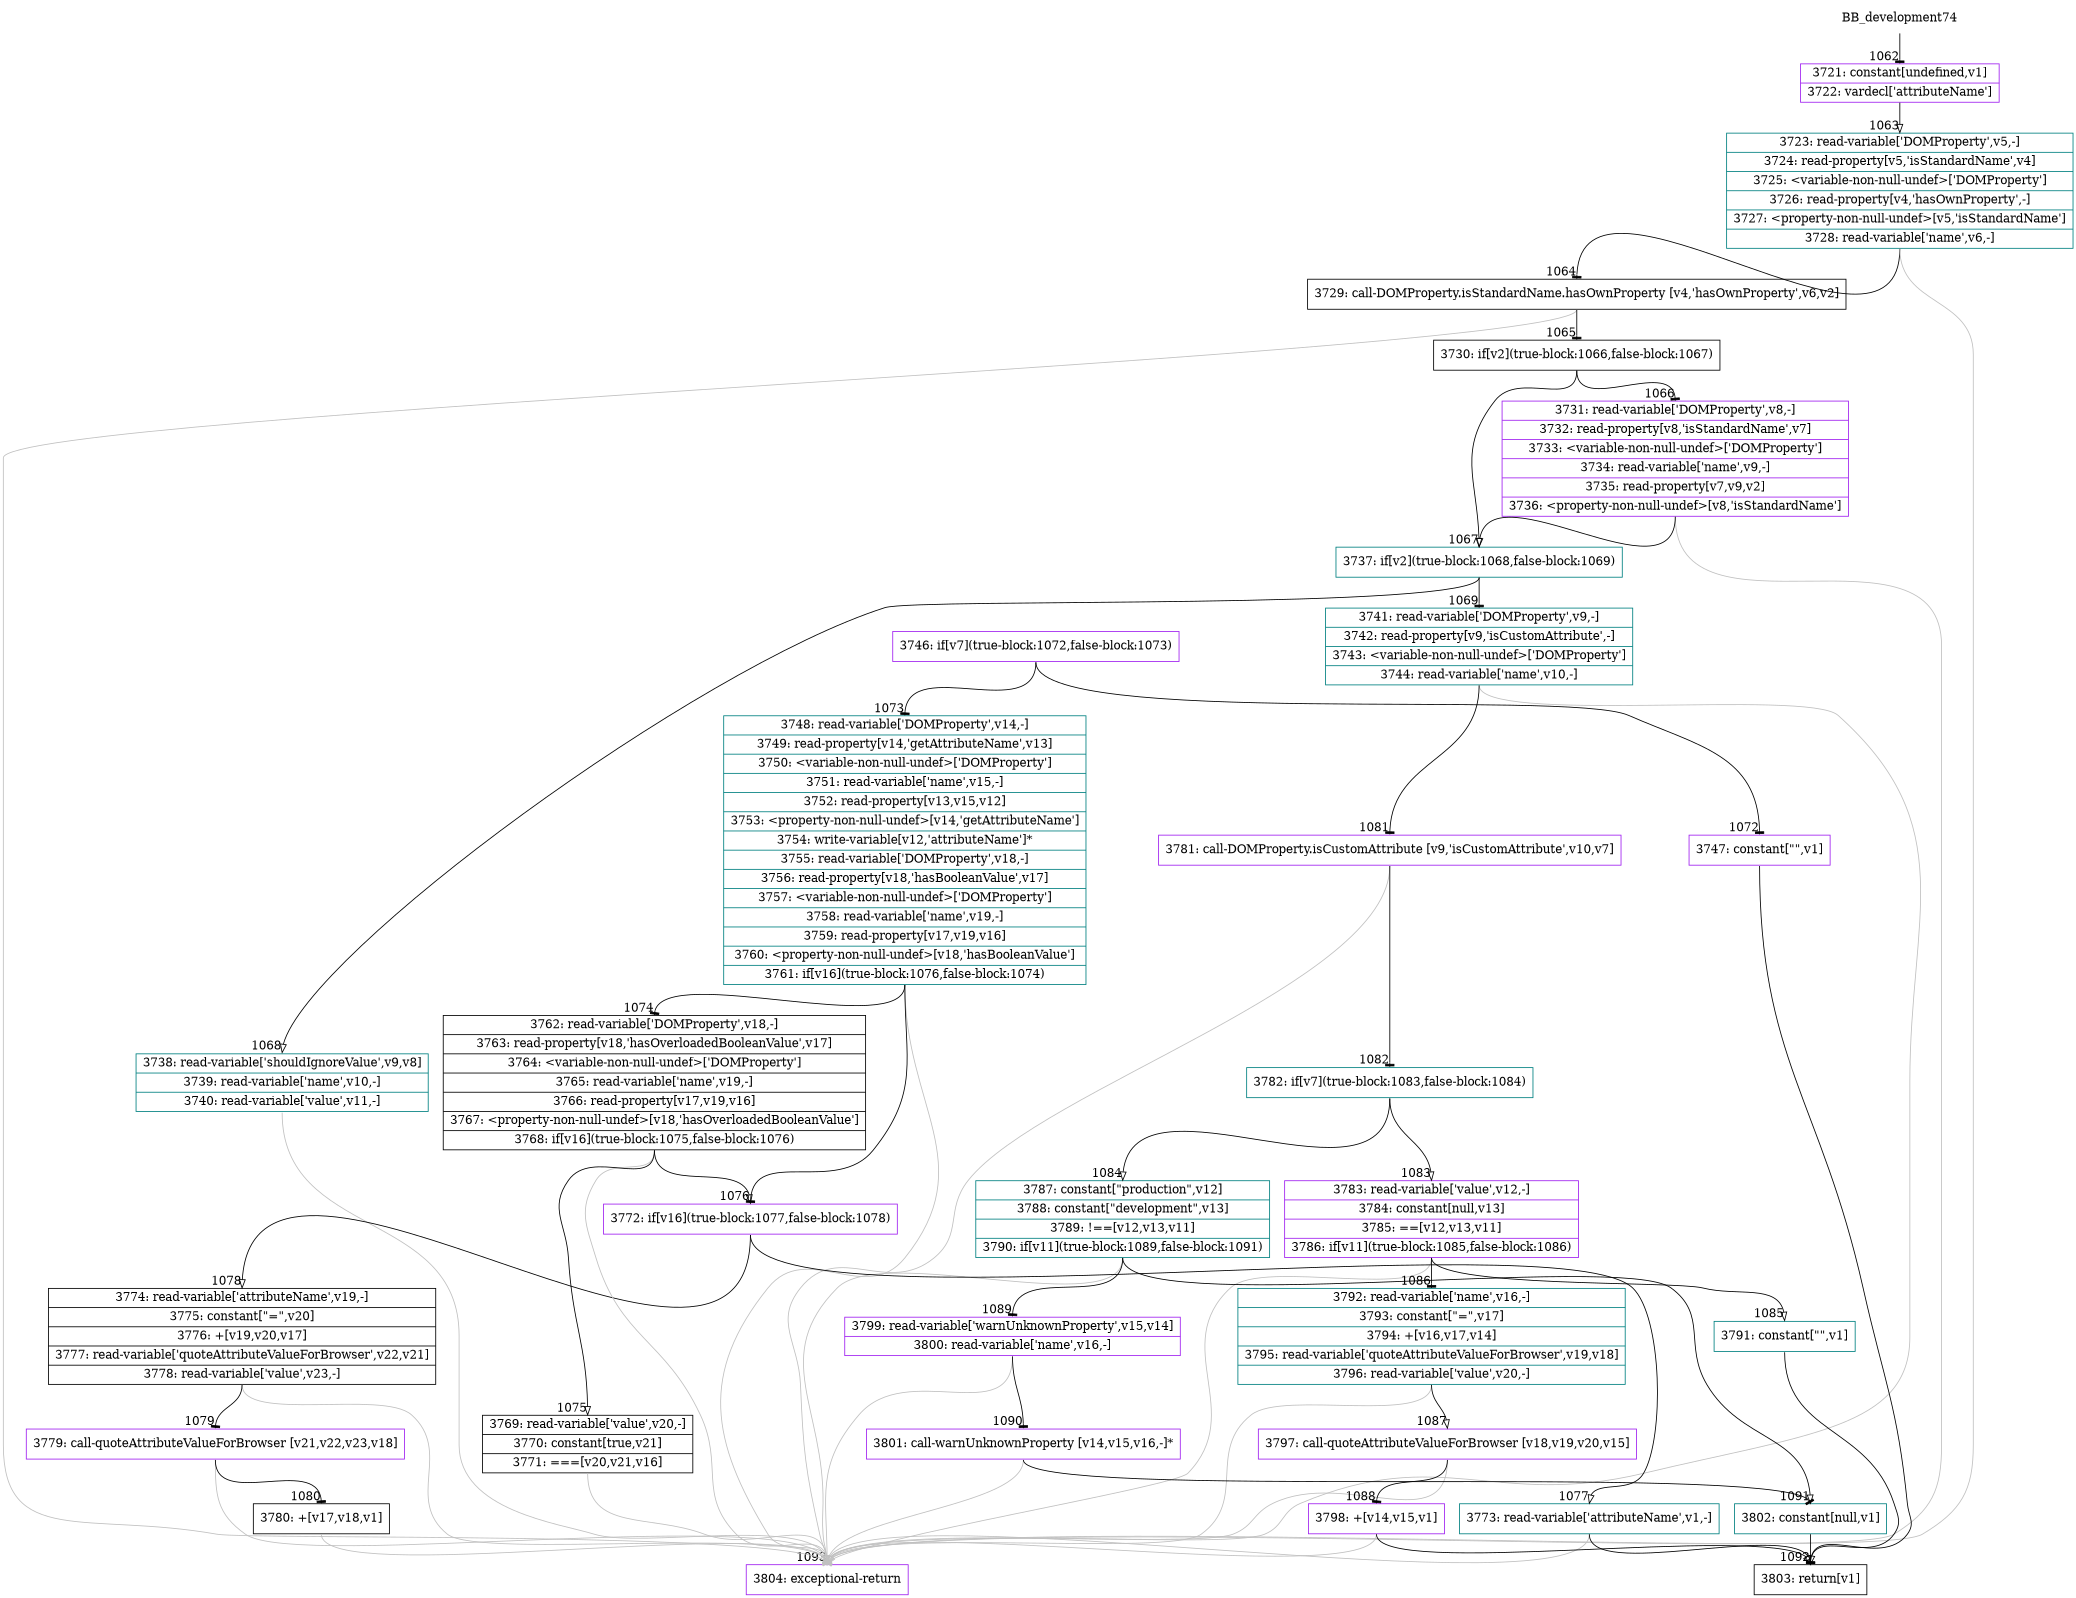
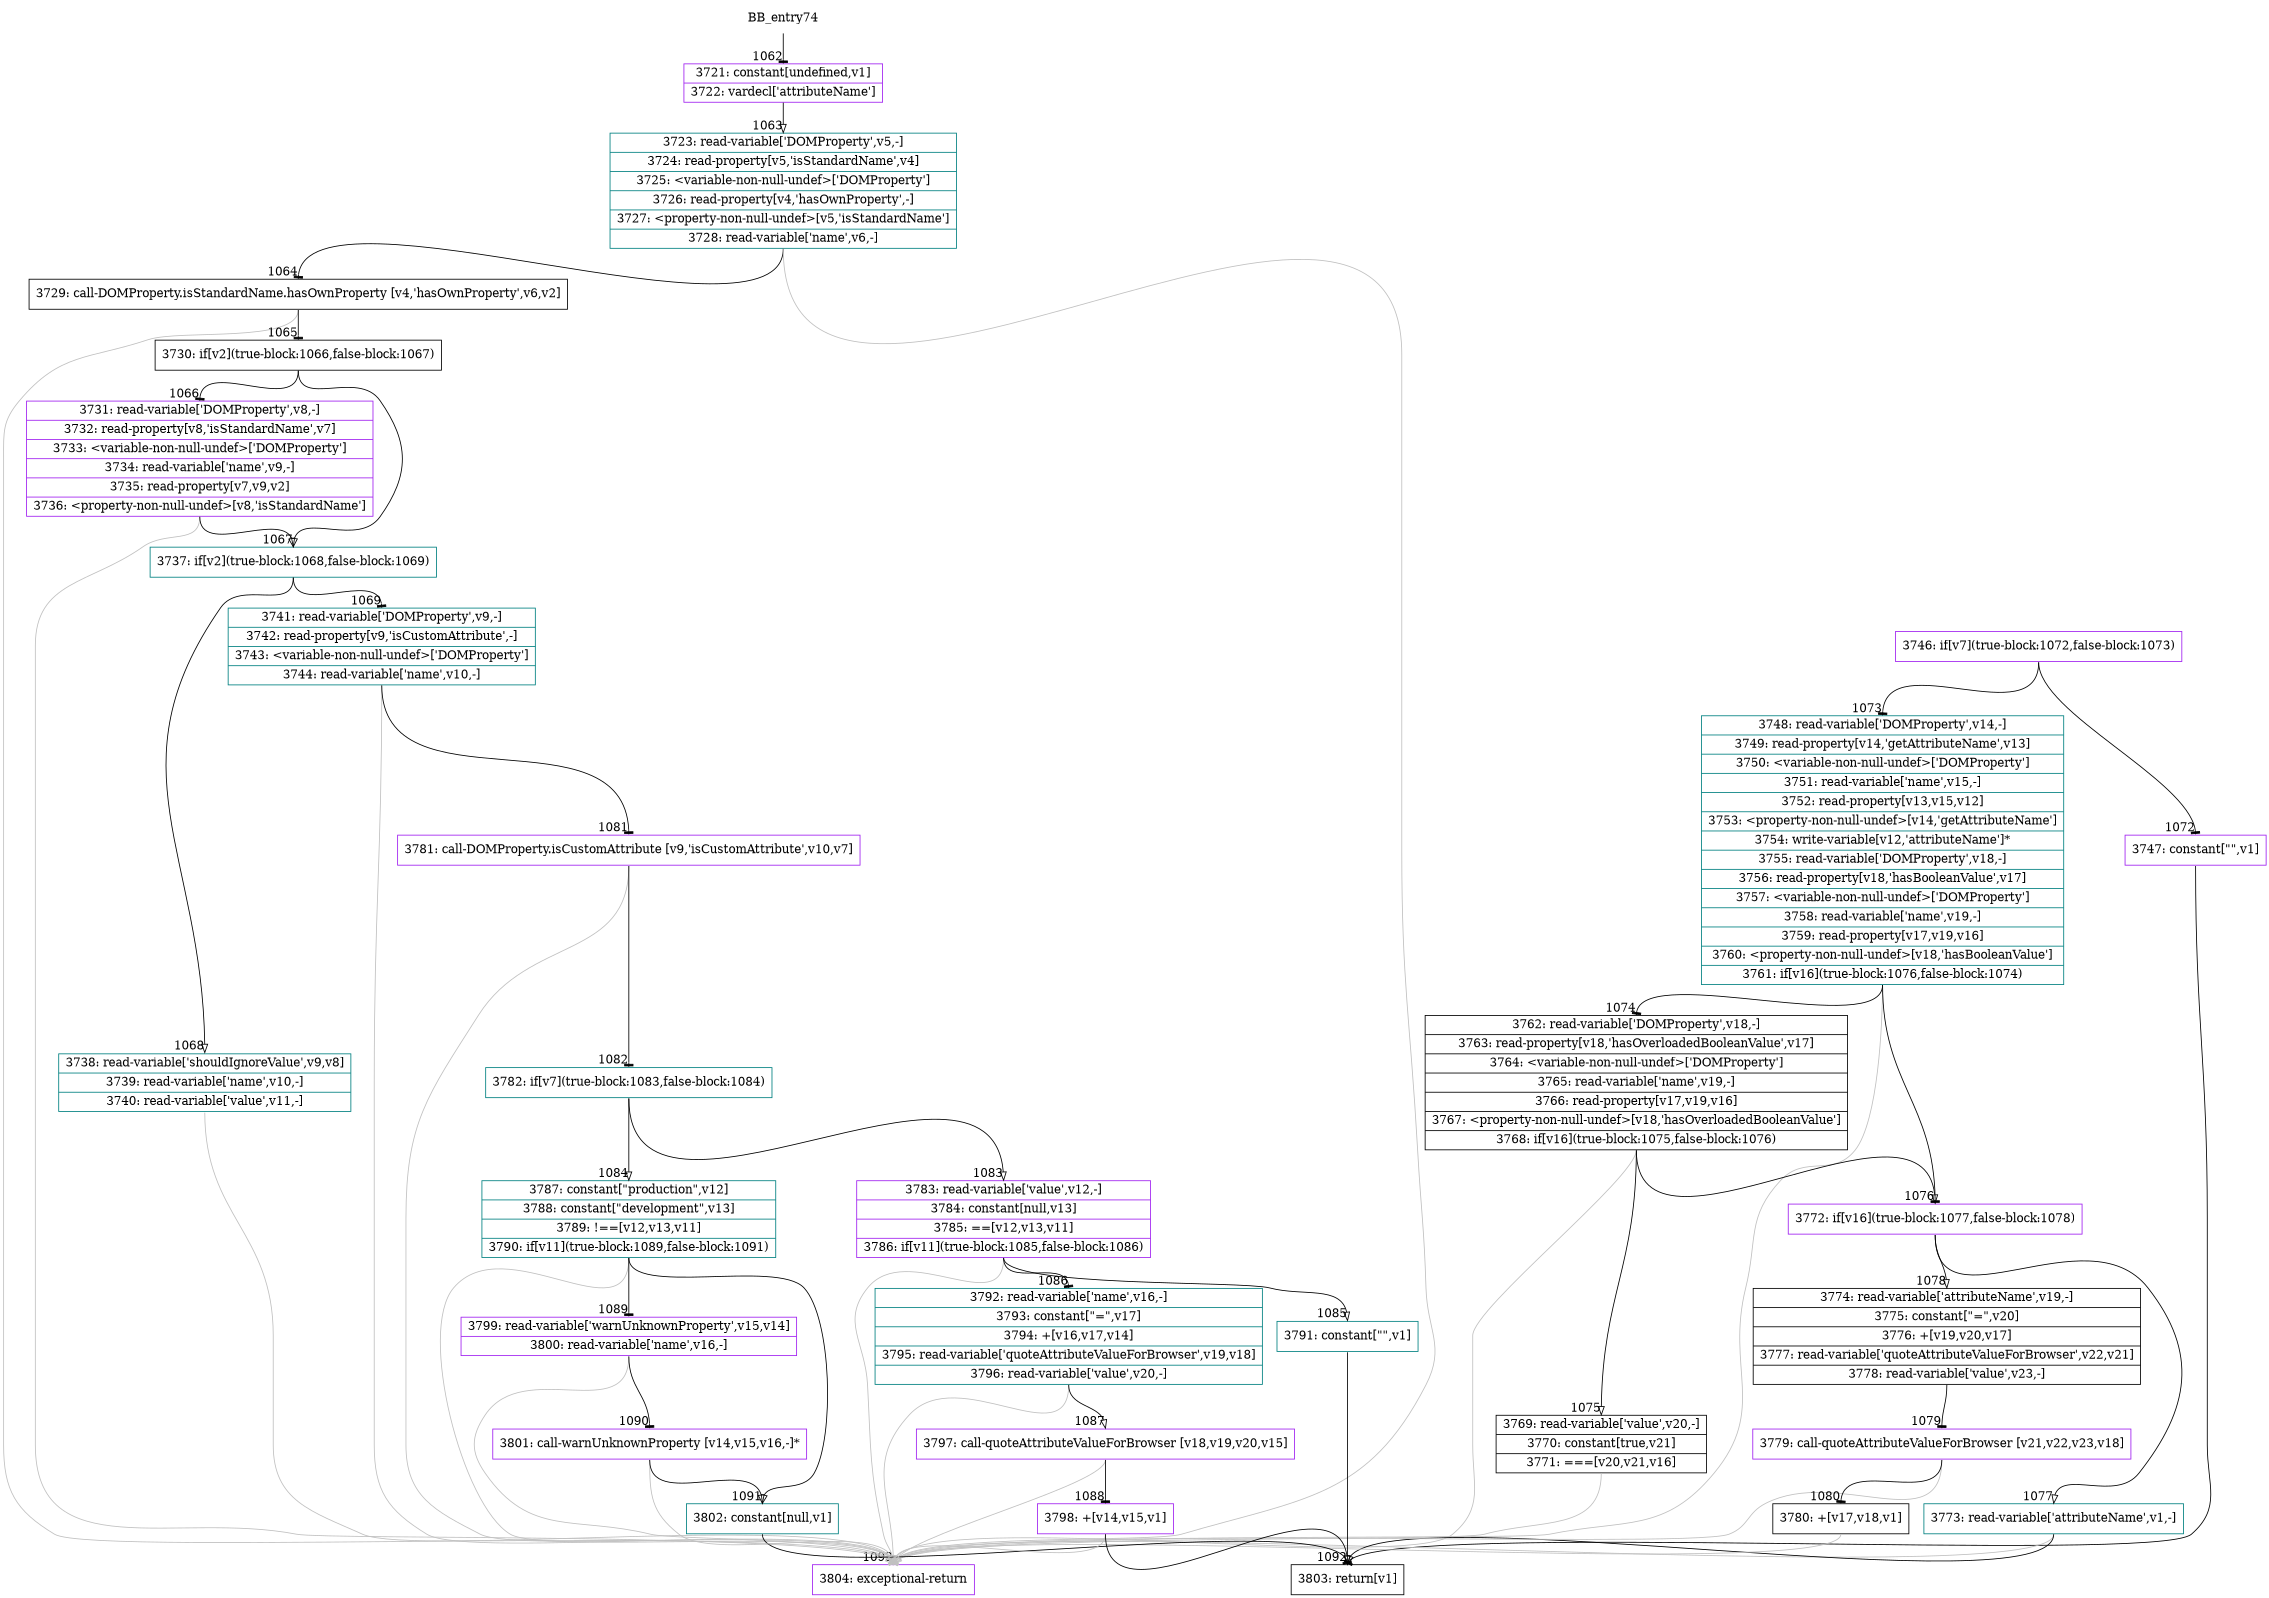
(1900, 18) -> (783, 18)
(1336, 1481) -> (702, 1482)
(437, 1523) -> none
